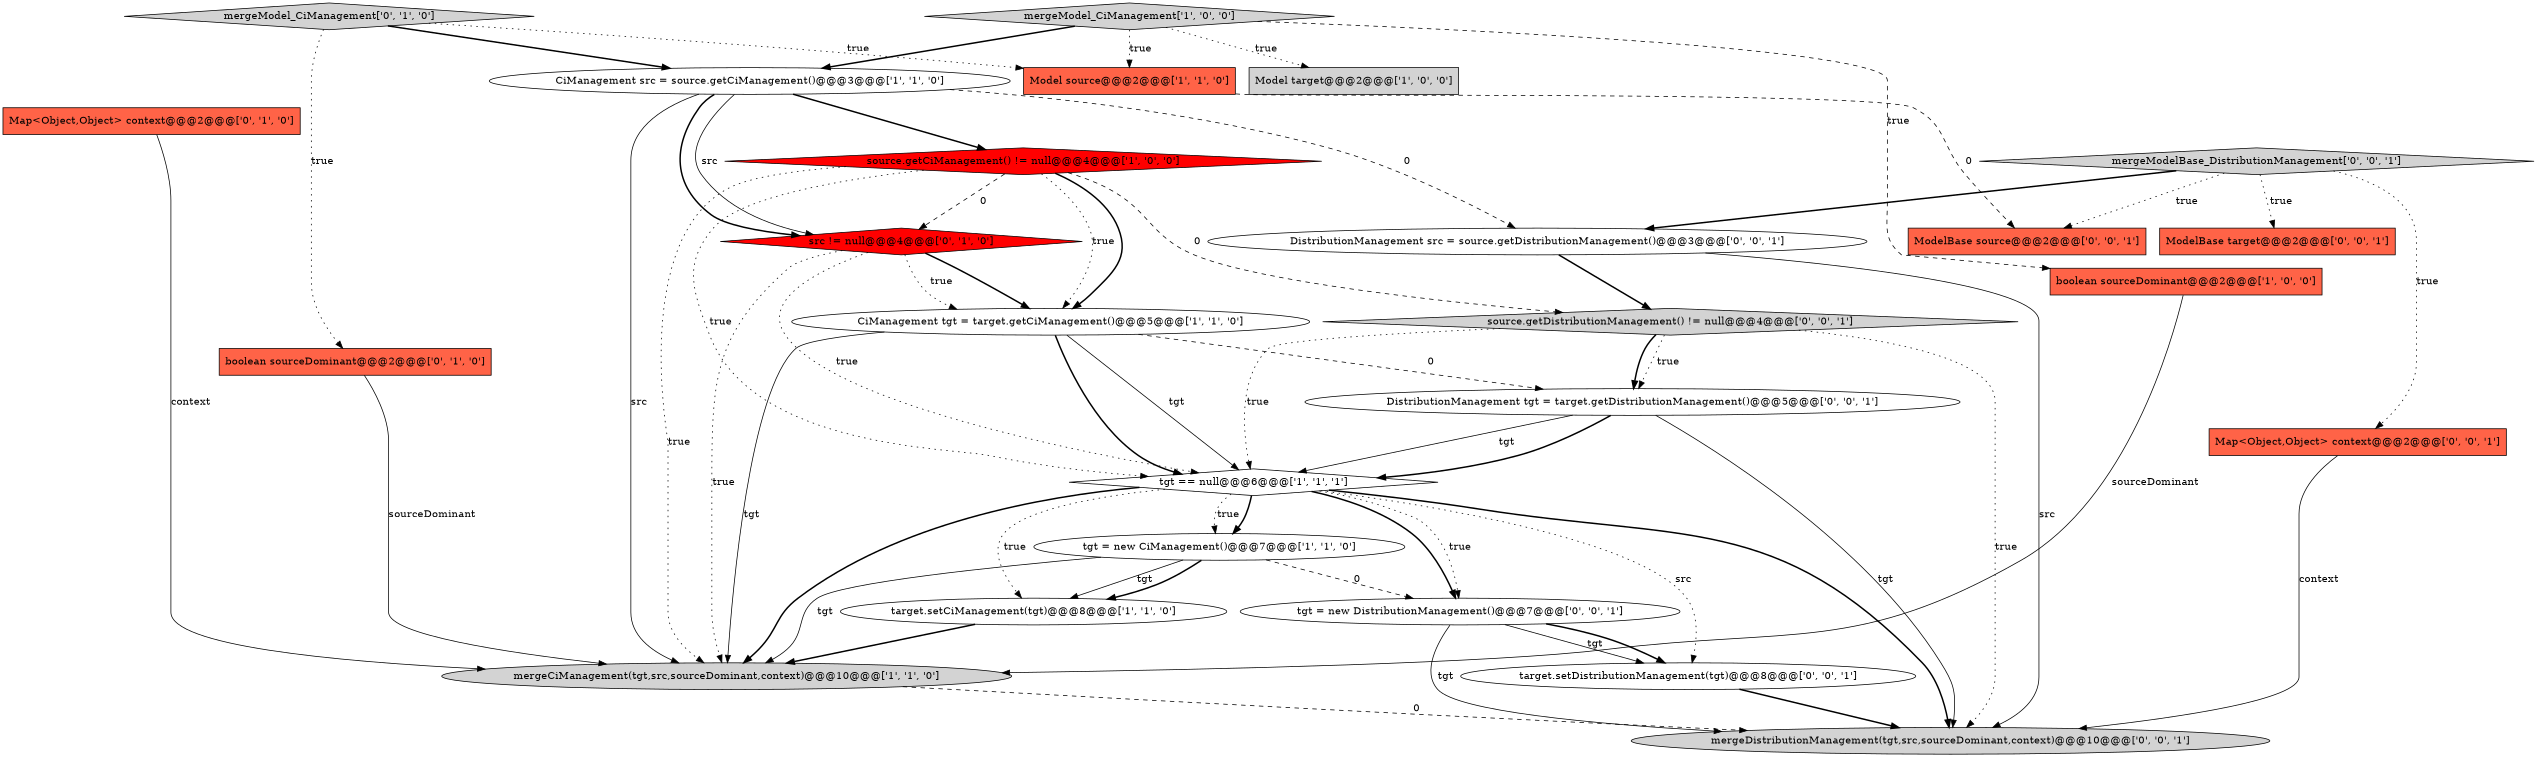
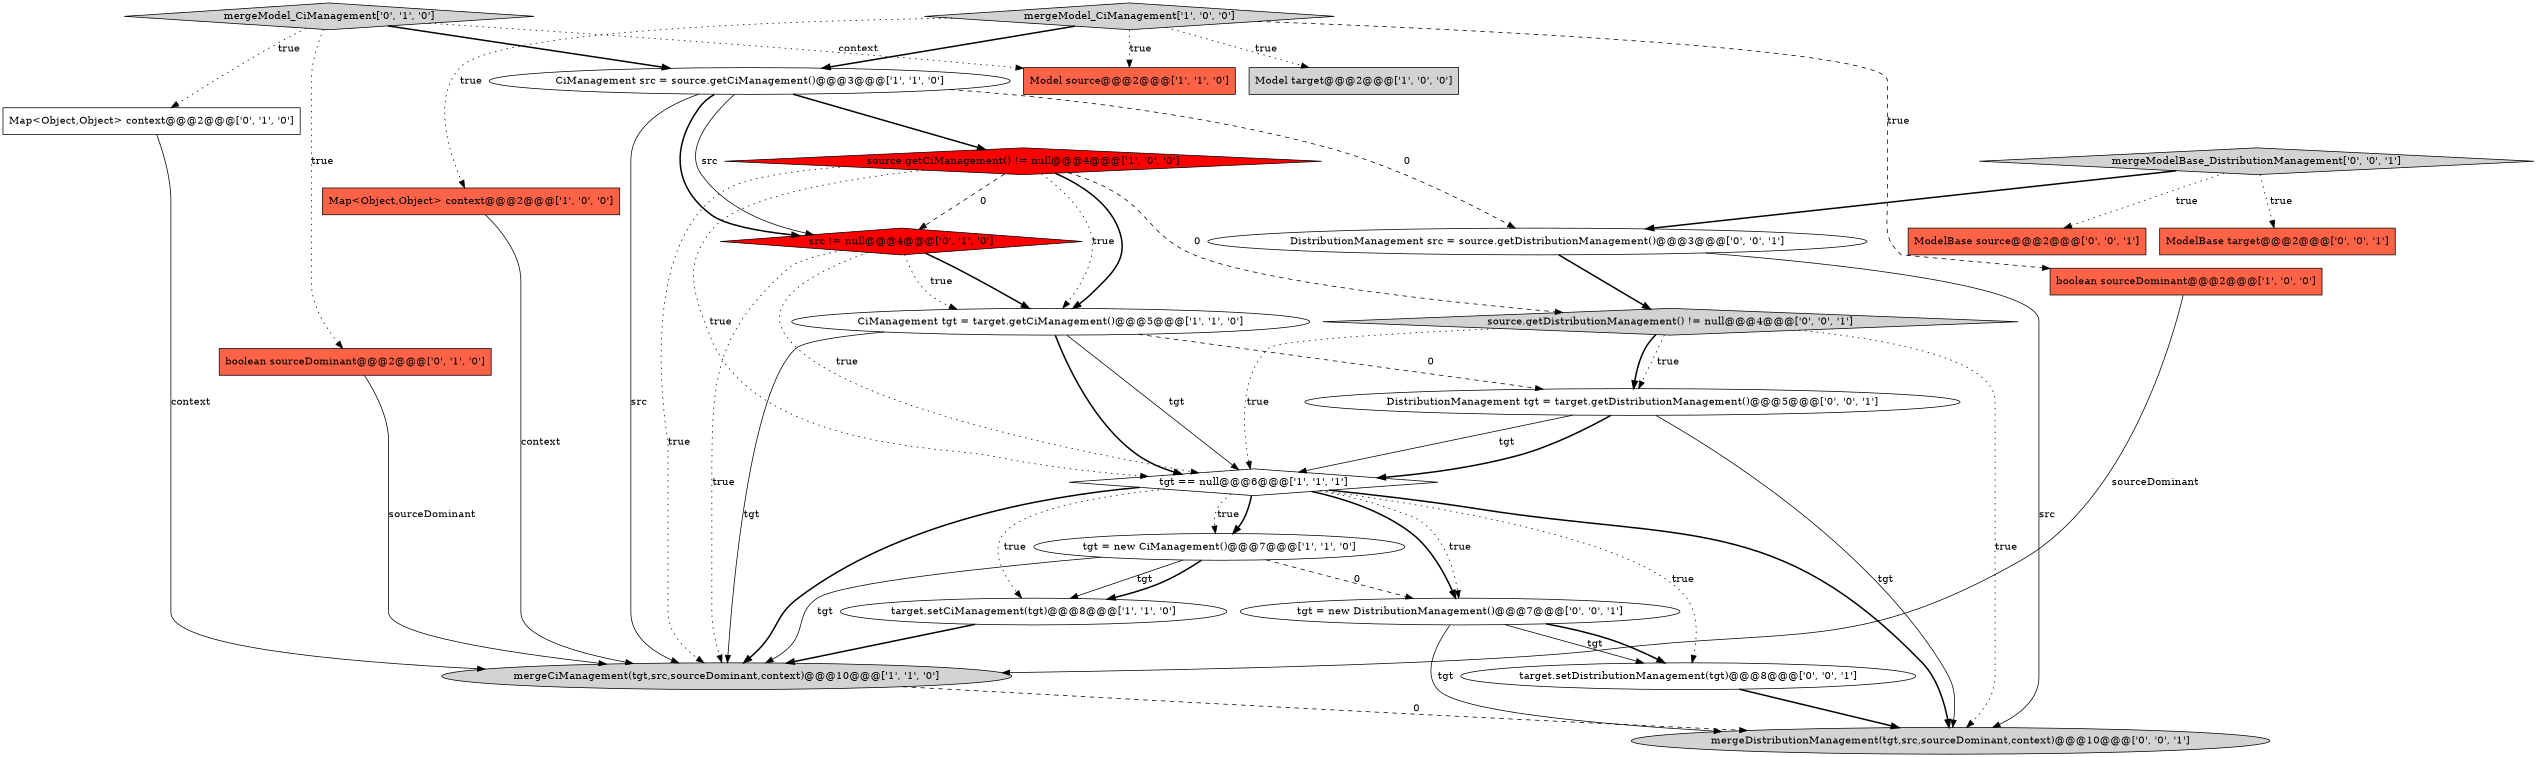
(859, 49) -> (859, 49)
none -> (241, 64)
(1650, 96) -> none
(152, 121) -> (152, 121)
none -> (471, 201)
(2358, 442) -> none
(1683, 579) -> (1683, 579)
